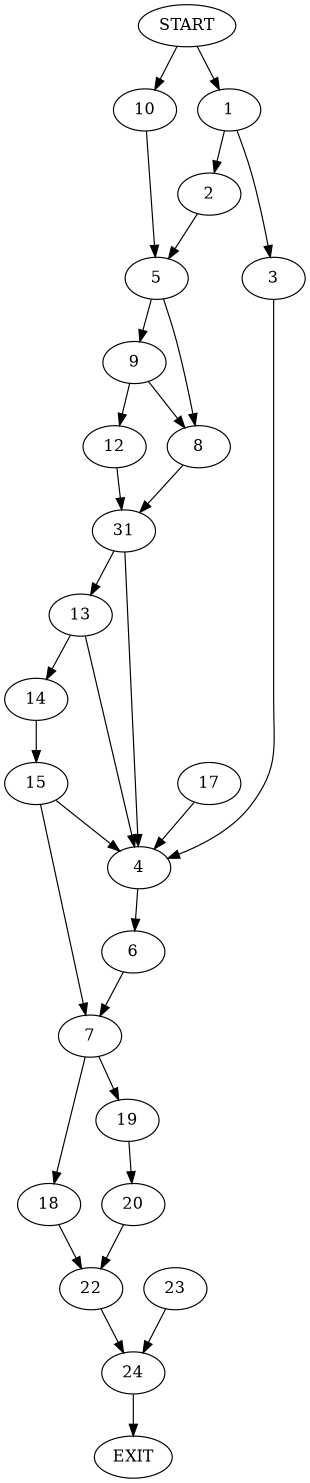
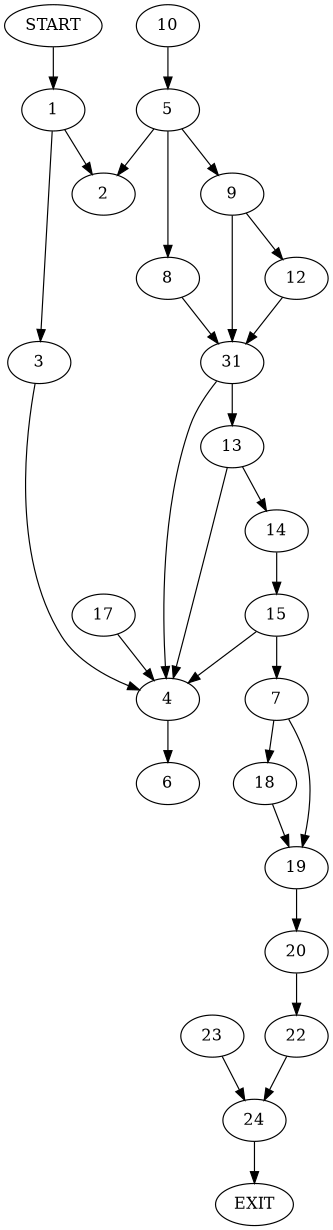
(169, 63) -> none
(186, 231) -> (139, 147)
(163, 400) -> (232, 272)
(114, 989) -> none
(67, 1241) -> (279, 820)
